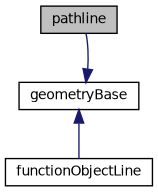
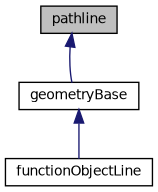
(88, 51) -> (70, 65)
